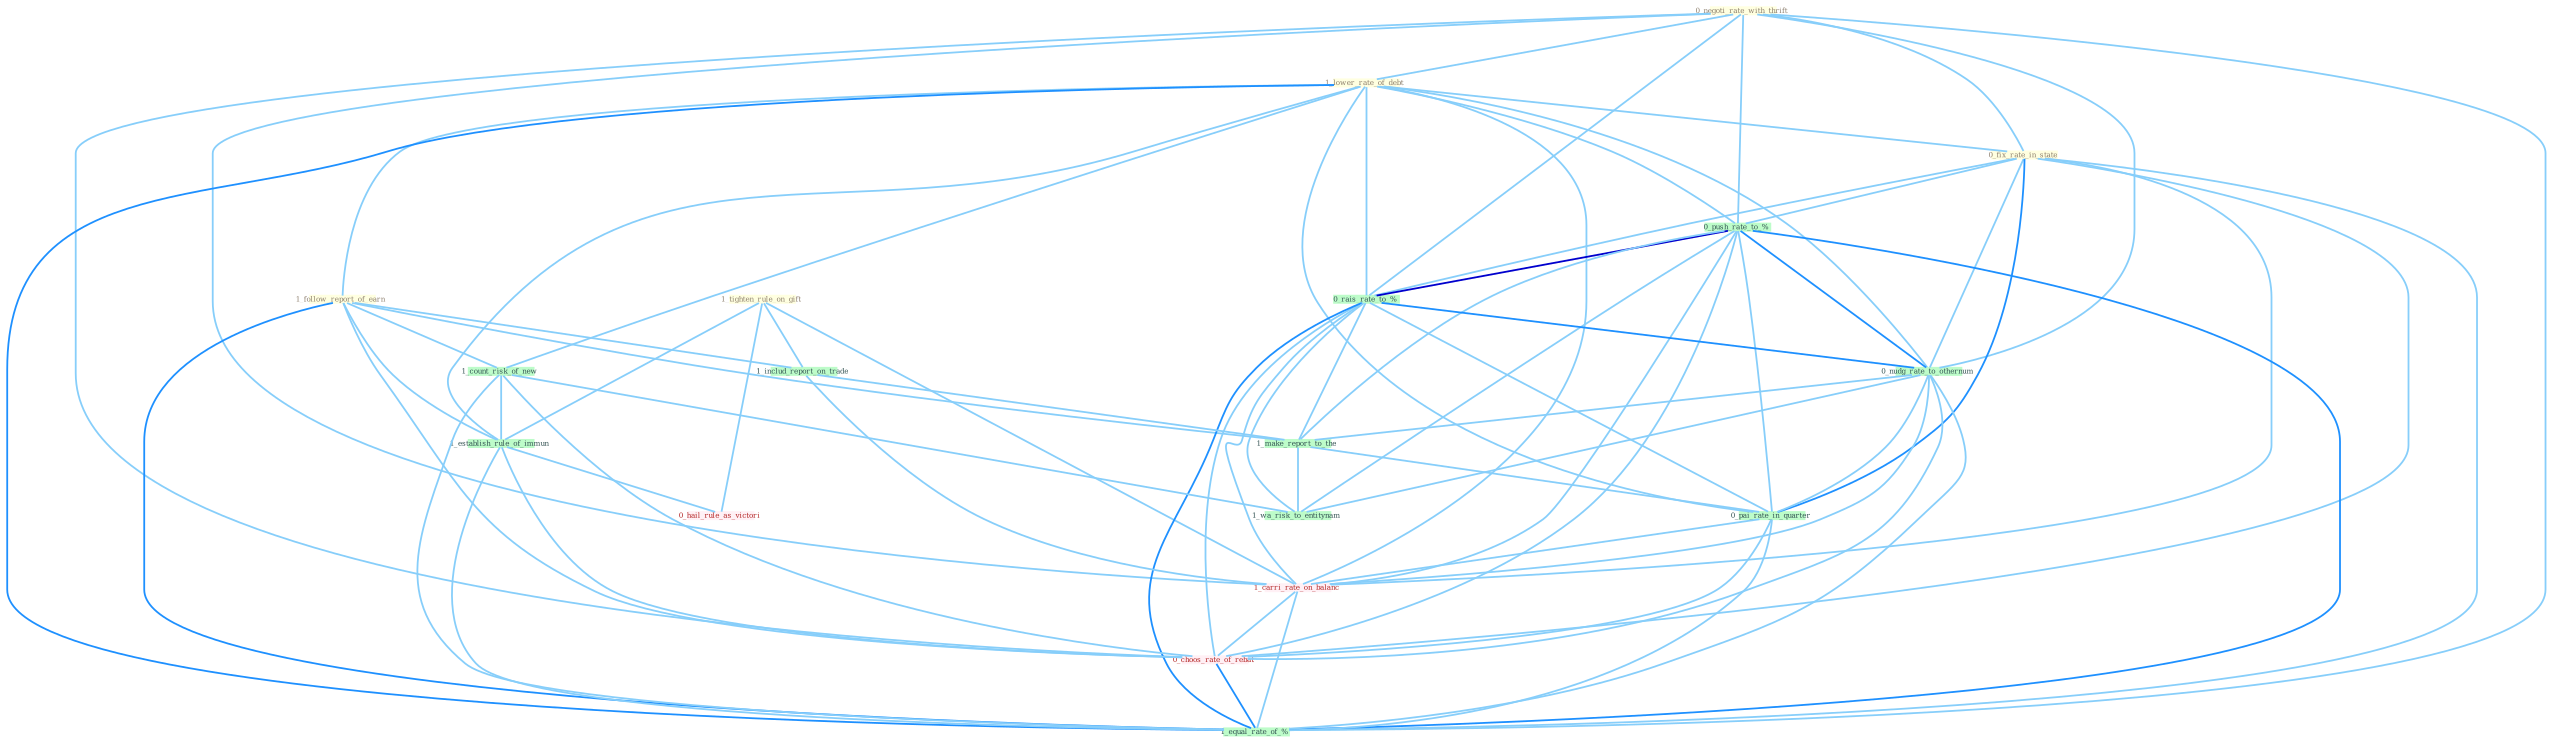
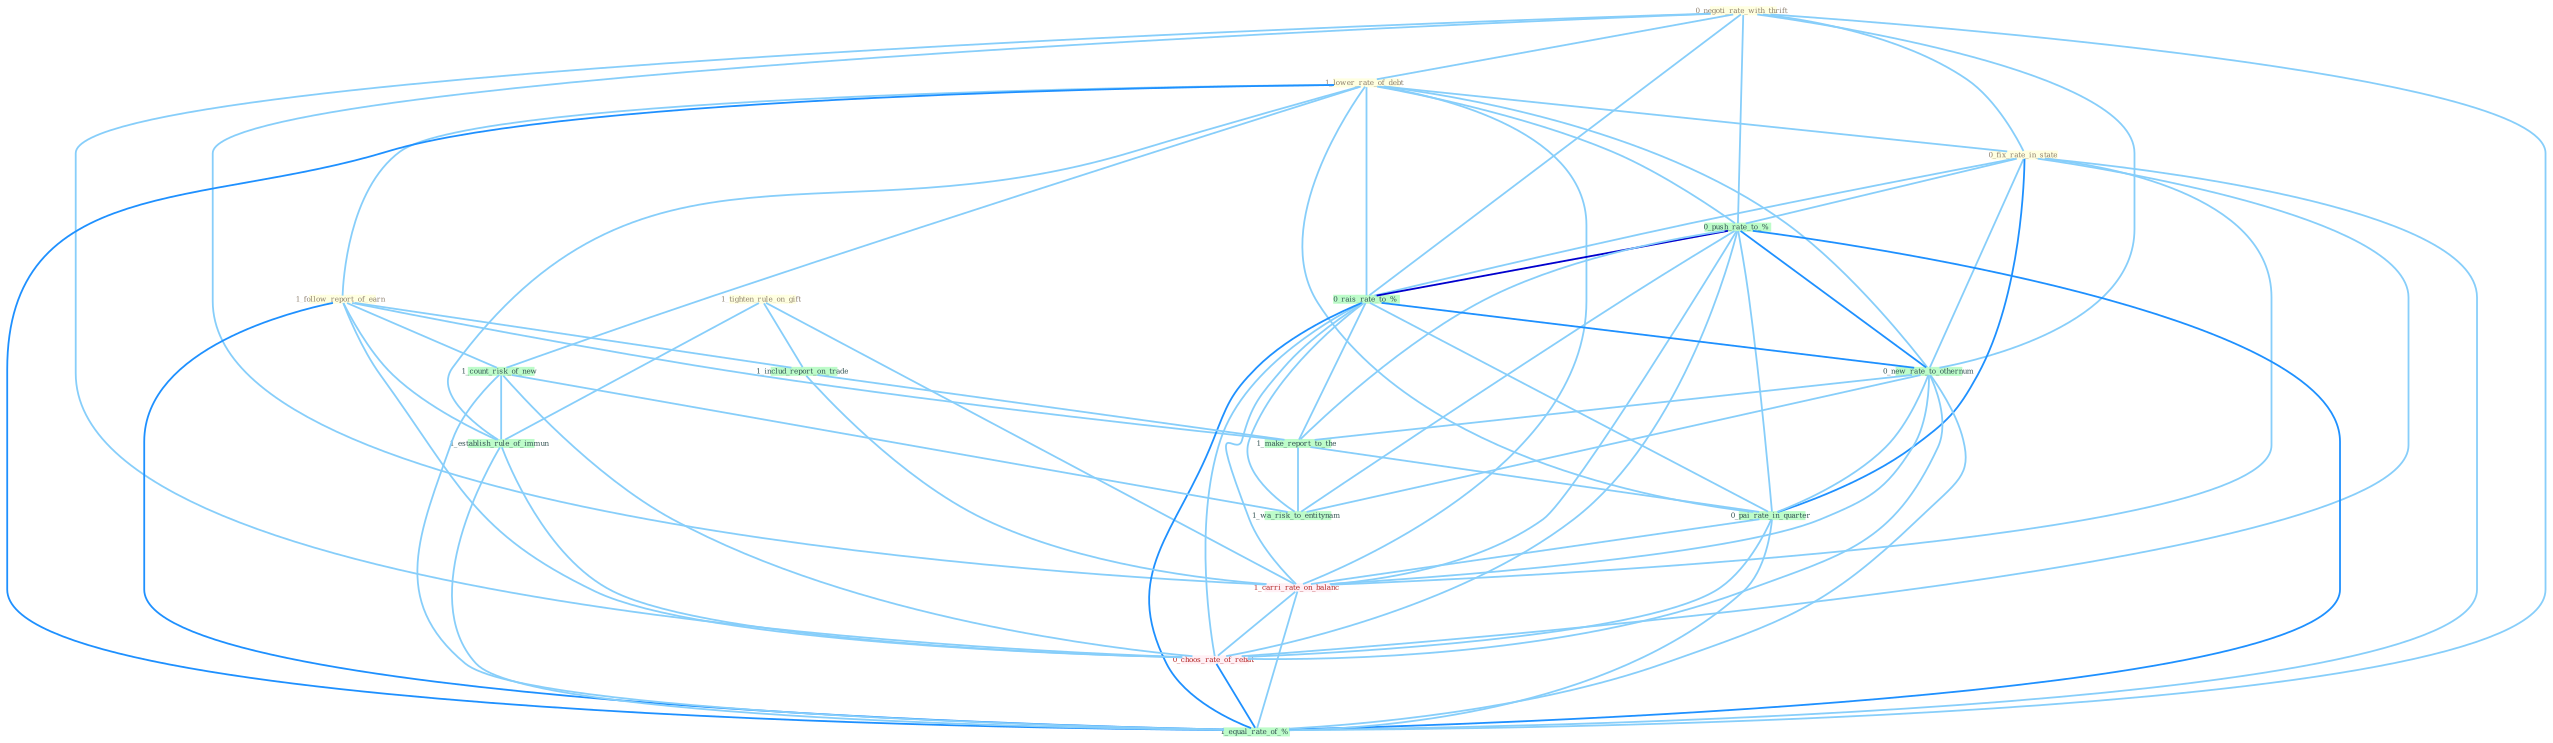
(1929, 371) -> (1929, 371)
(721, 516) -> none
